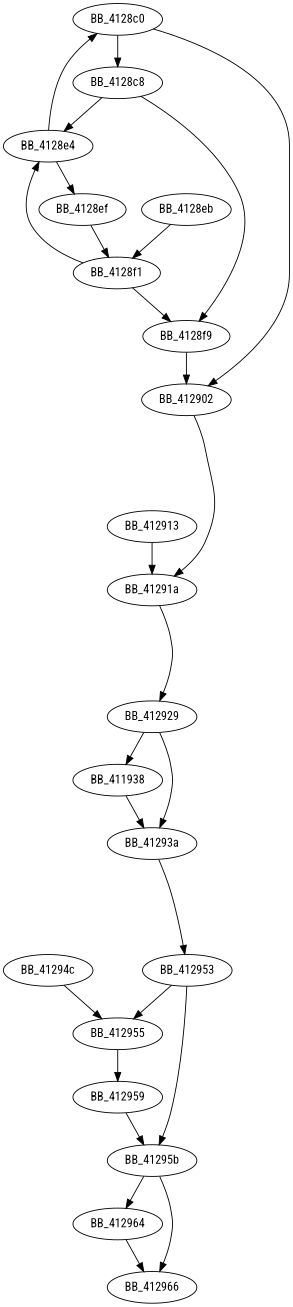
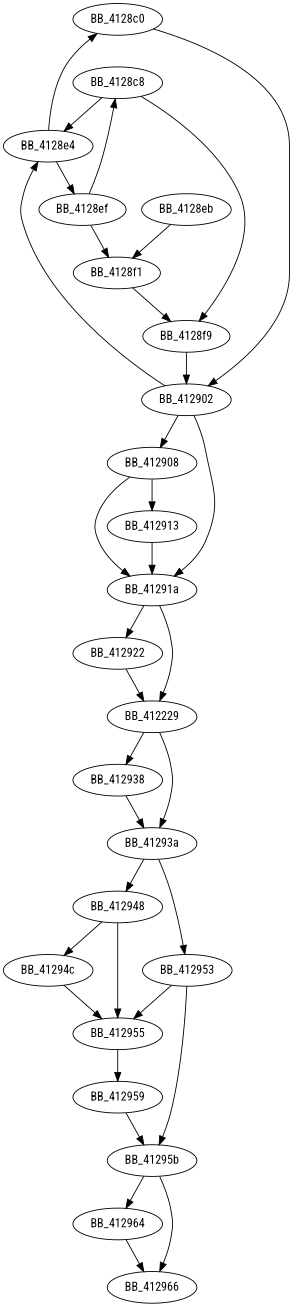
(118, 47) -> (104, 151)
(33, 228) -> (62, 295)
none -> (152, 463)
none -> (118, 653)
(152, 717) -> (152, 717)
(118, 780) -> (118, 780)
none -> (118, 907)
